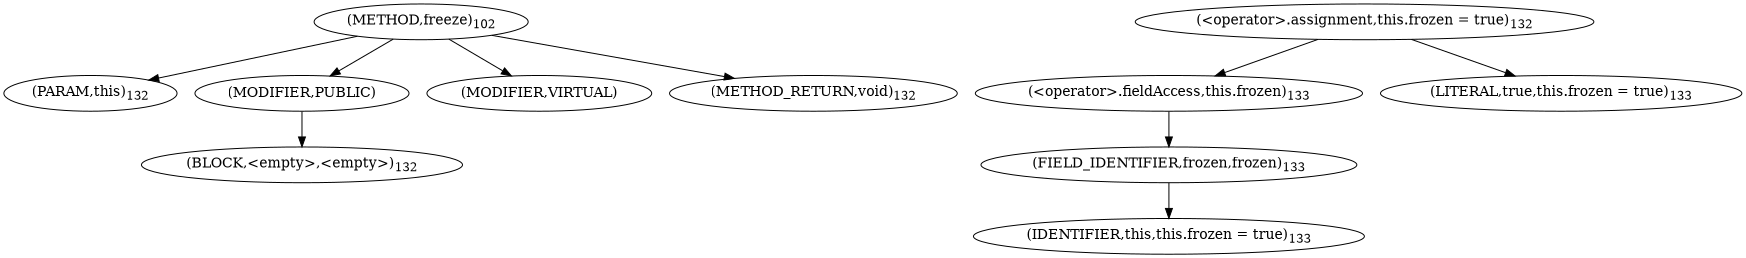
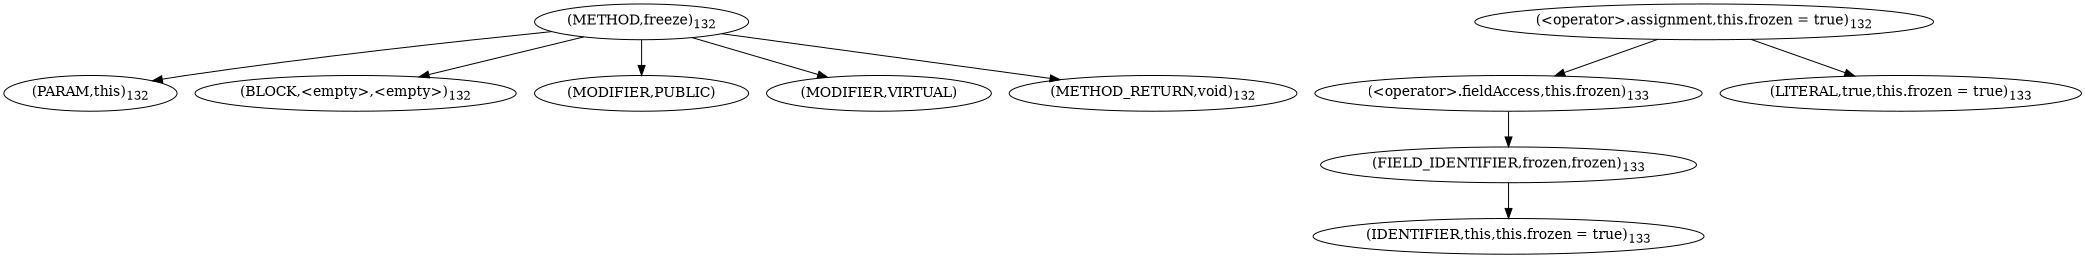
(484, 20) -> (705, 20)
(302, 124) -> (506, 56)
